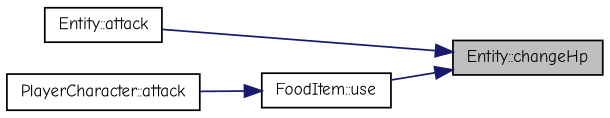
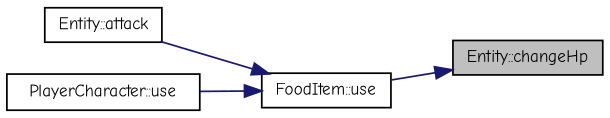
(299, 40) -> (206, 55)
(103, 92) -> (103, 92)
